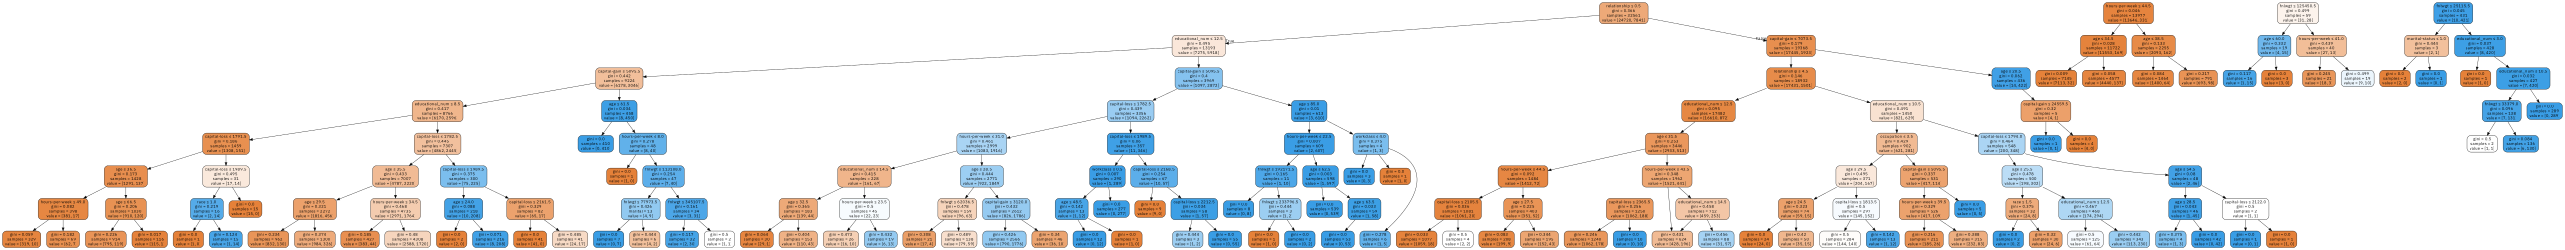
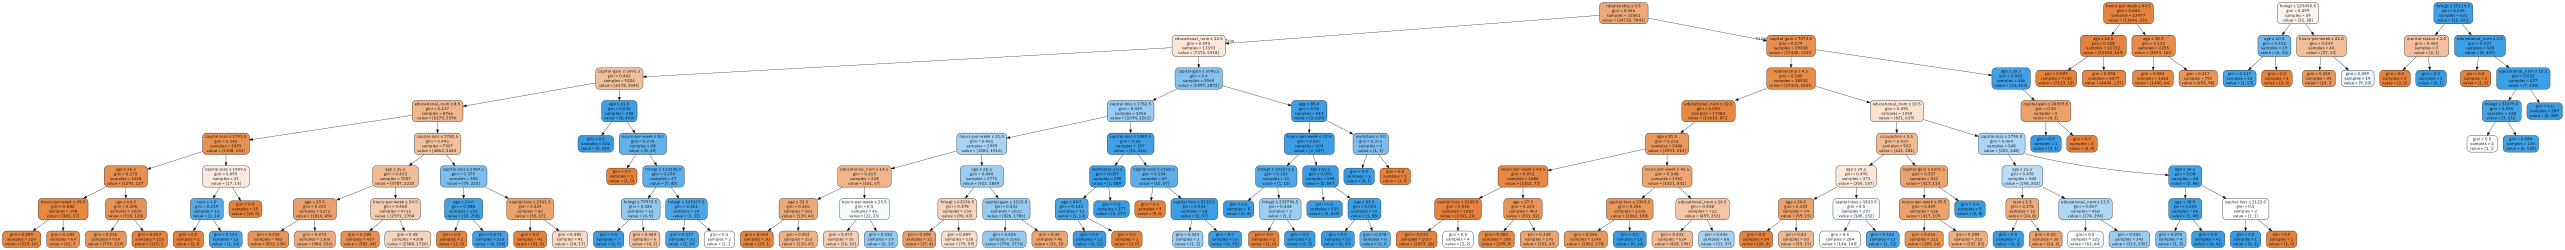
(1416, 186) -> (1370, 224)
(1670, 207) -> (1650, 192)
(641, 211) -> (641, 211)
